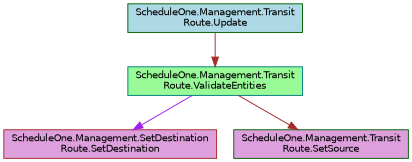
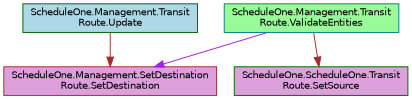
(215, 45) -> (110, 45)
(321, 144) -> (321, 81)
